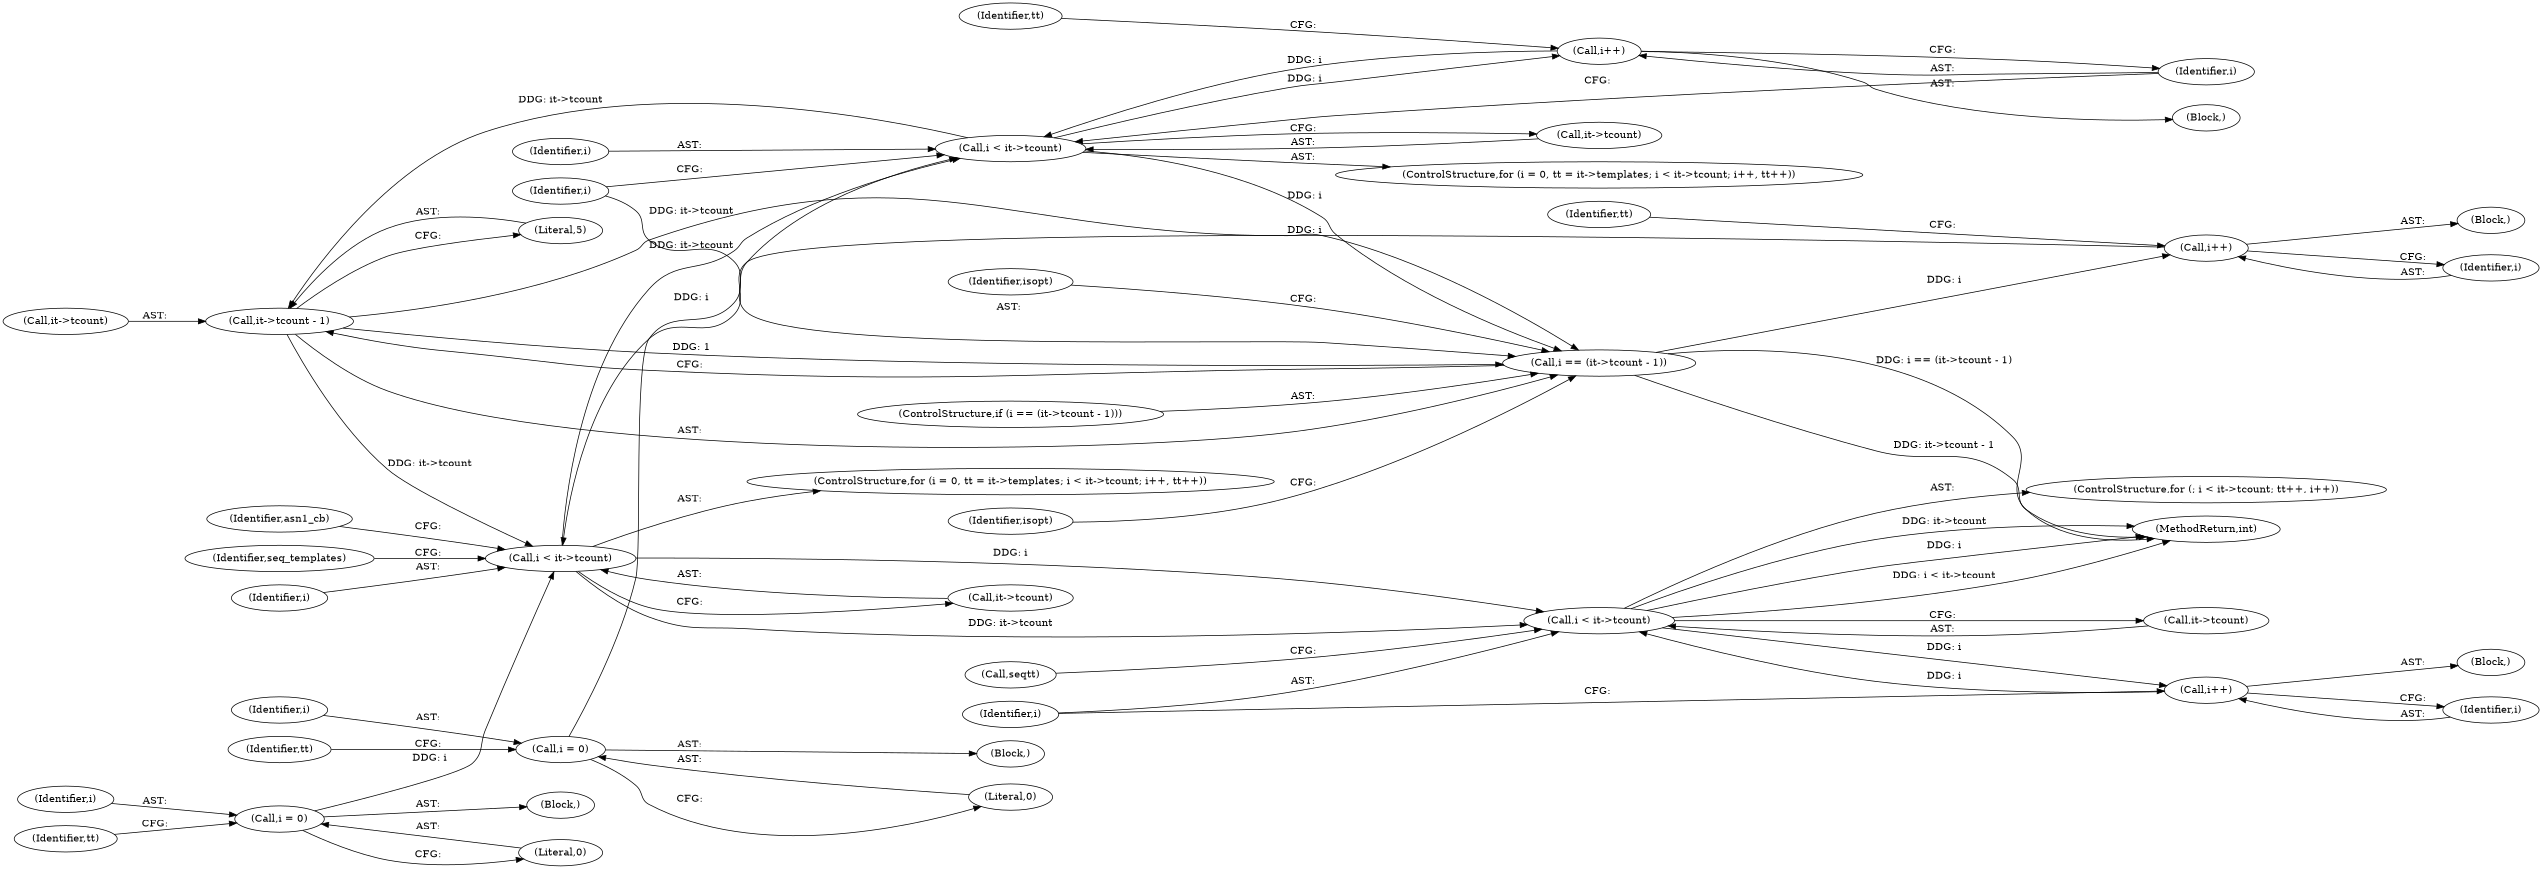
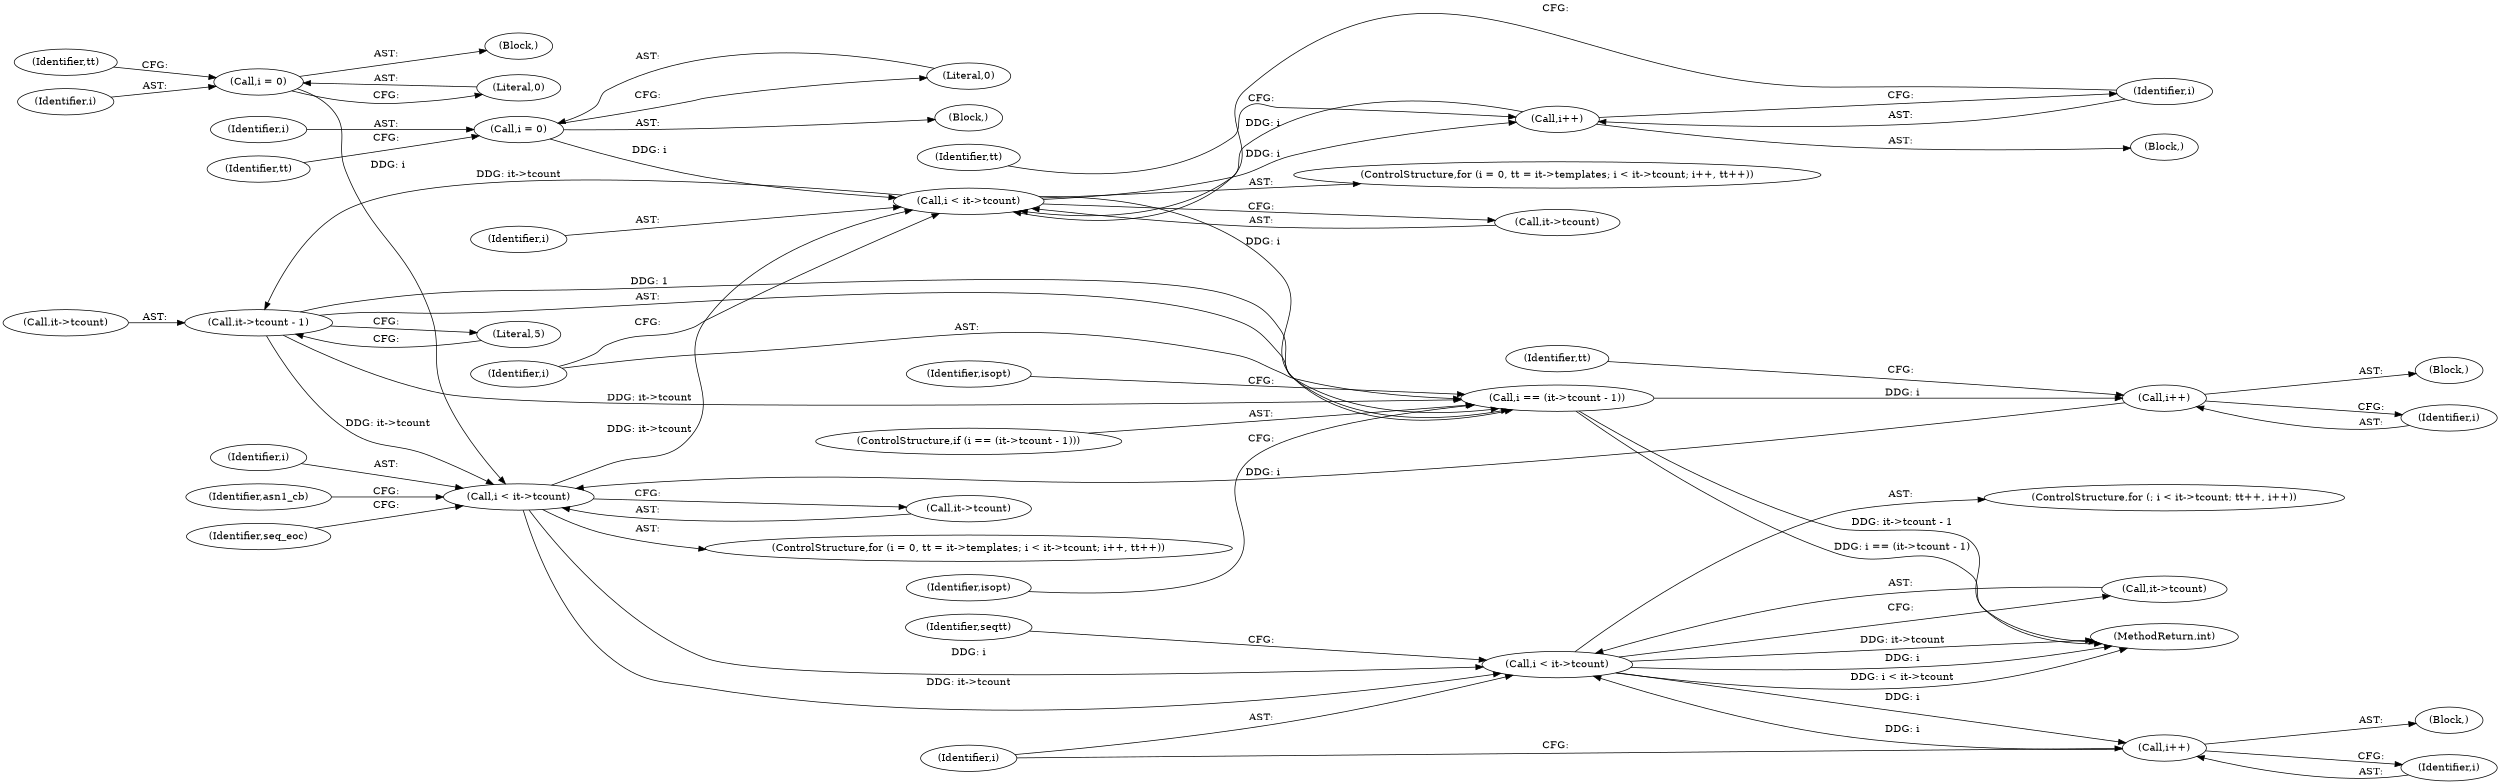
(430, 212) -> (388, 339)
(918, 377) -> none
(280, 558) -> (259, 537)
(1011, 675) -> (969, 627)
